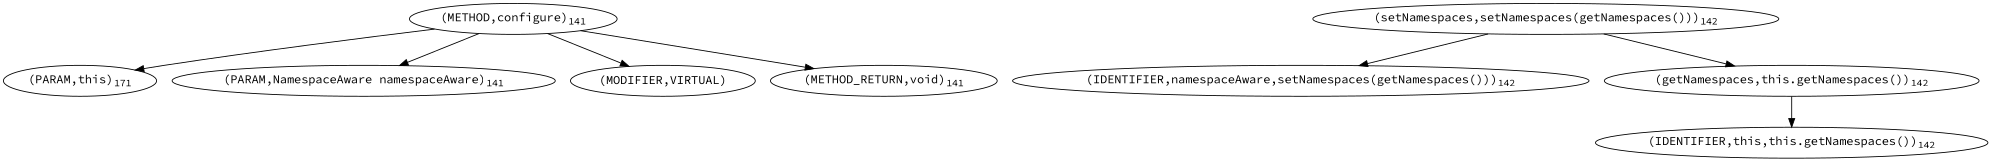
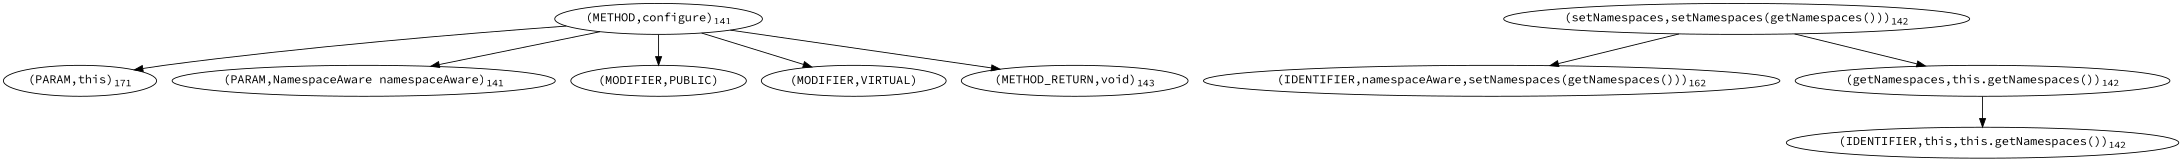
(955, 80) -> (1146, 80)
(1507, 80) -> (1698, 80)
none -> (659, 81)
